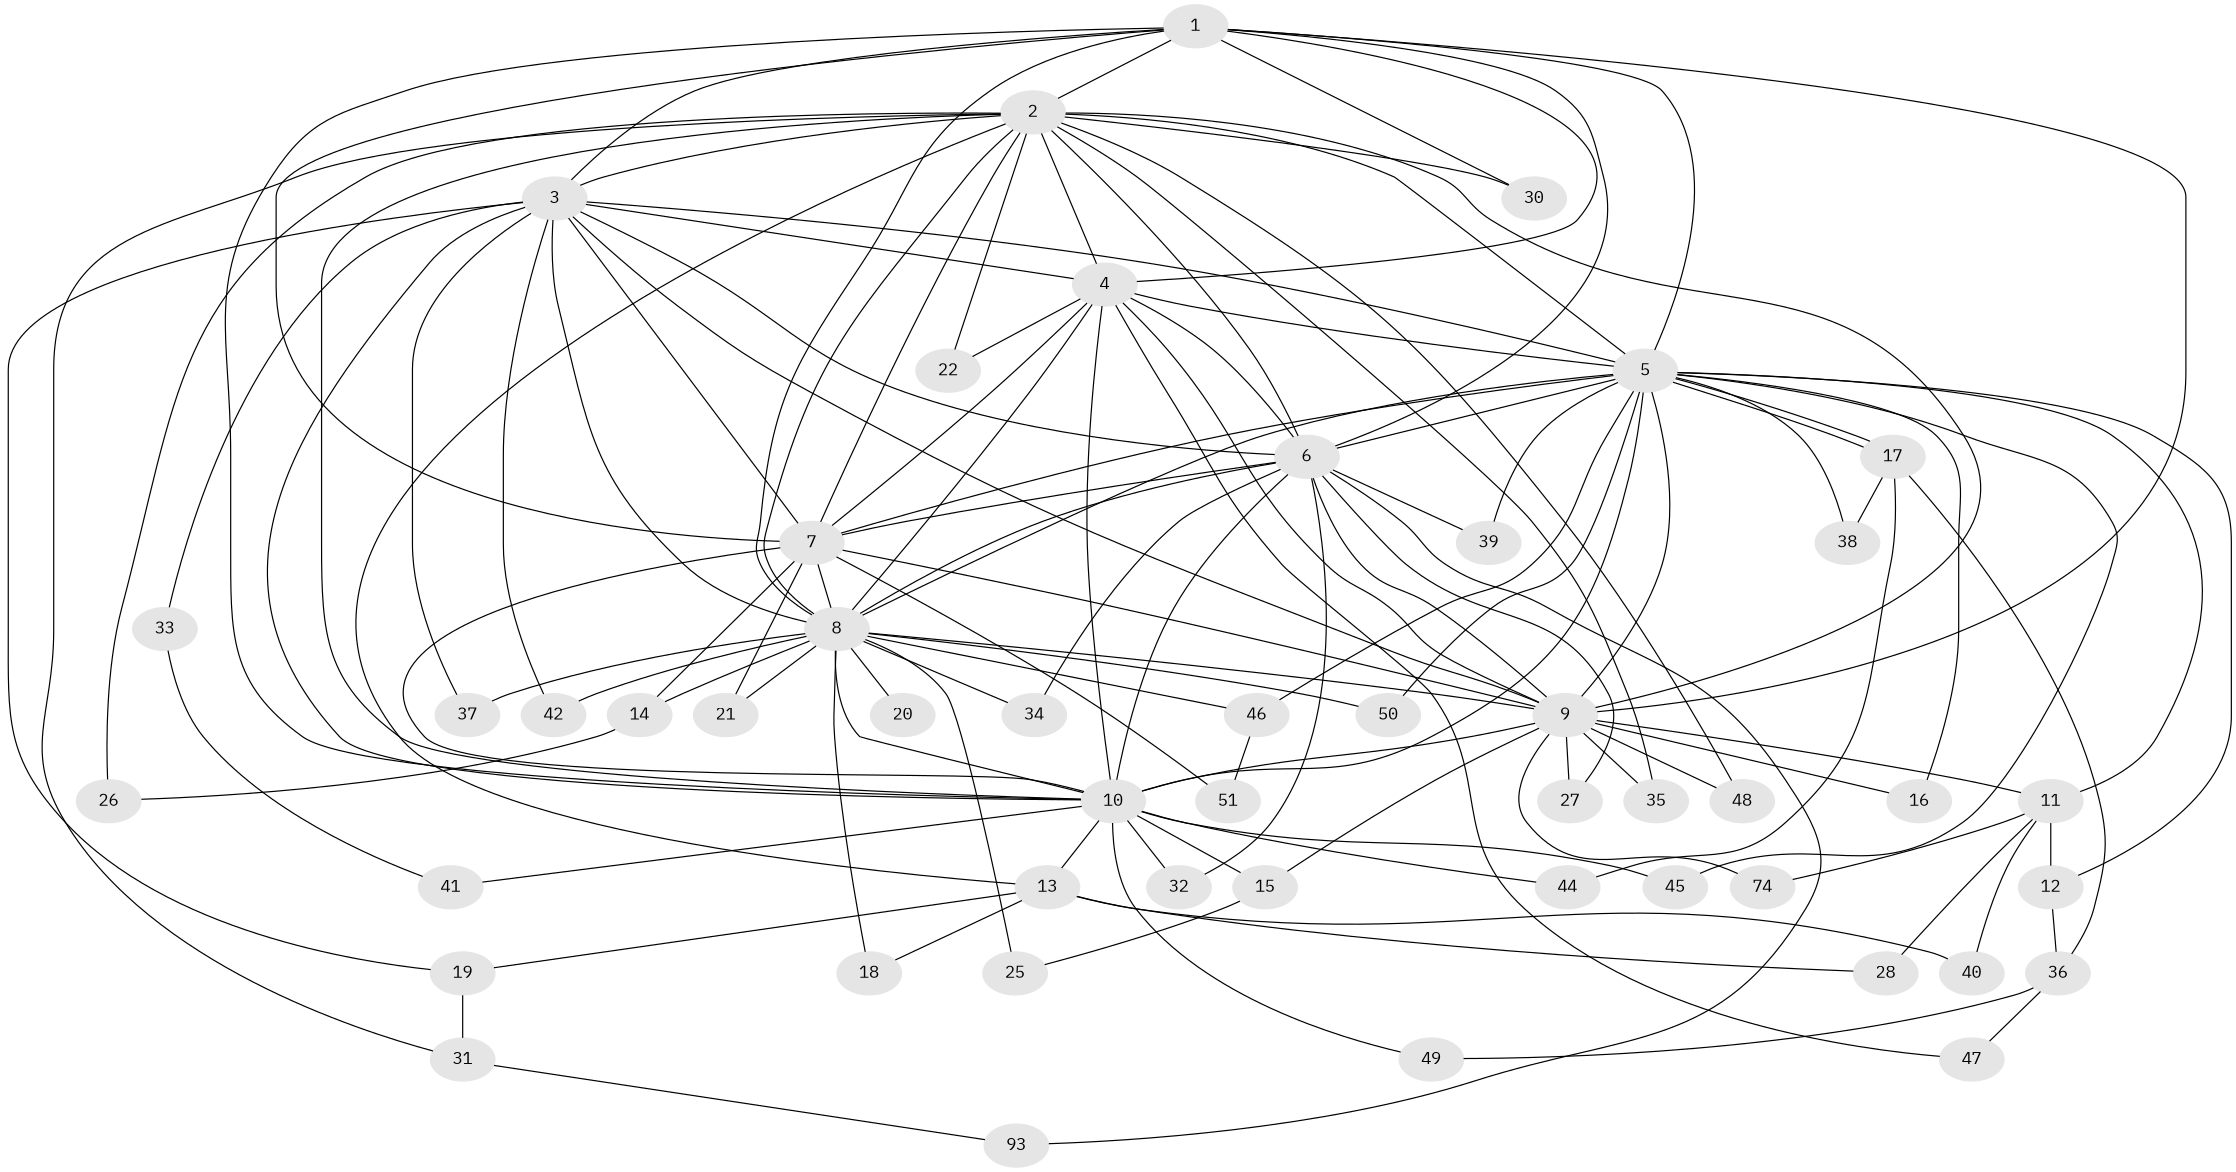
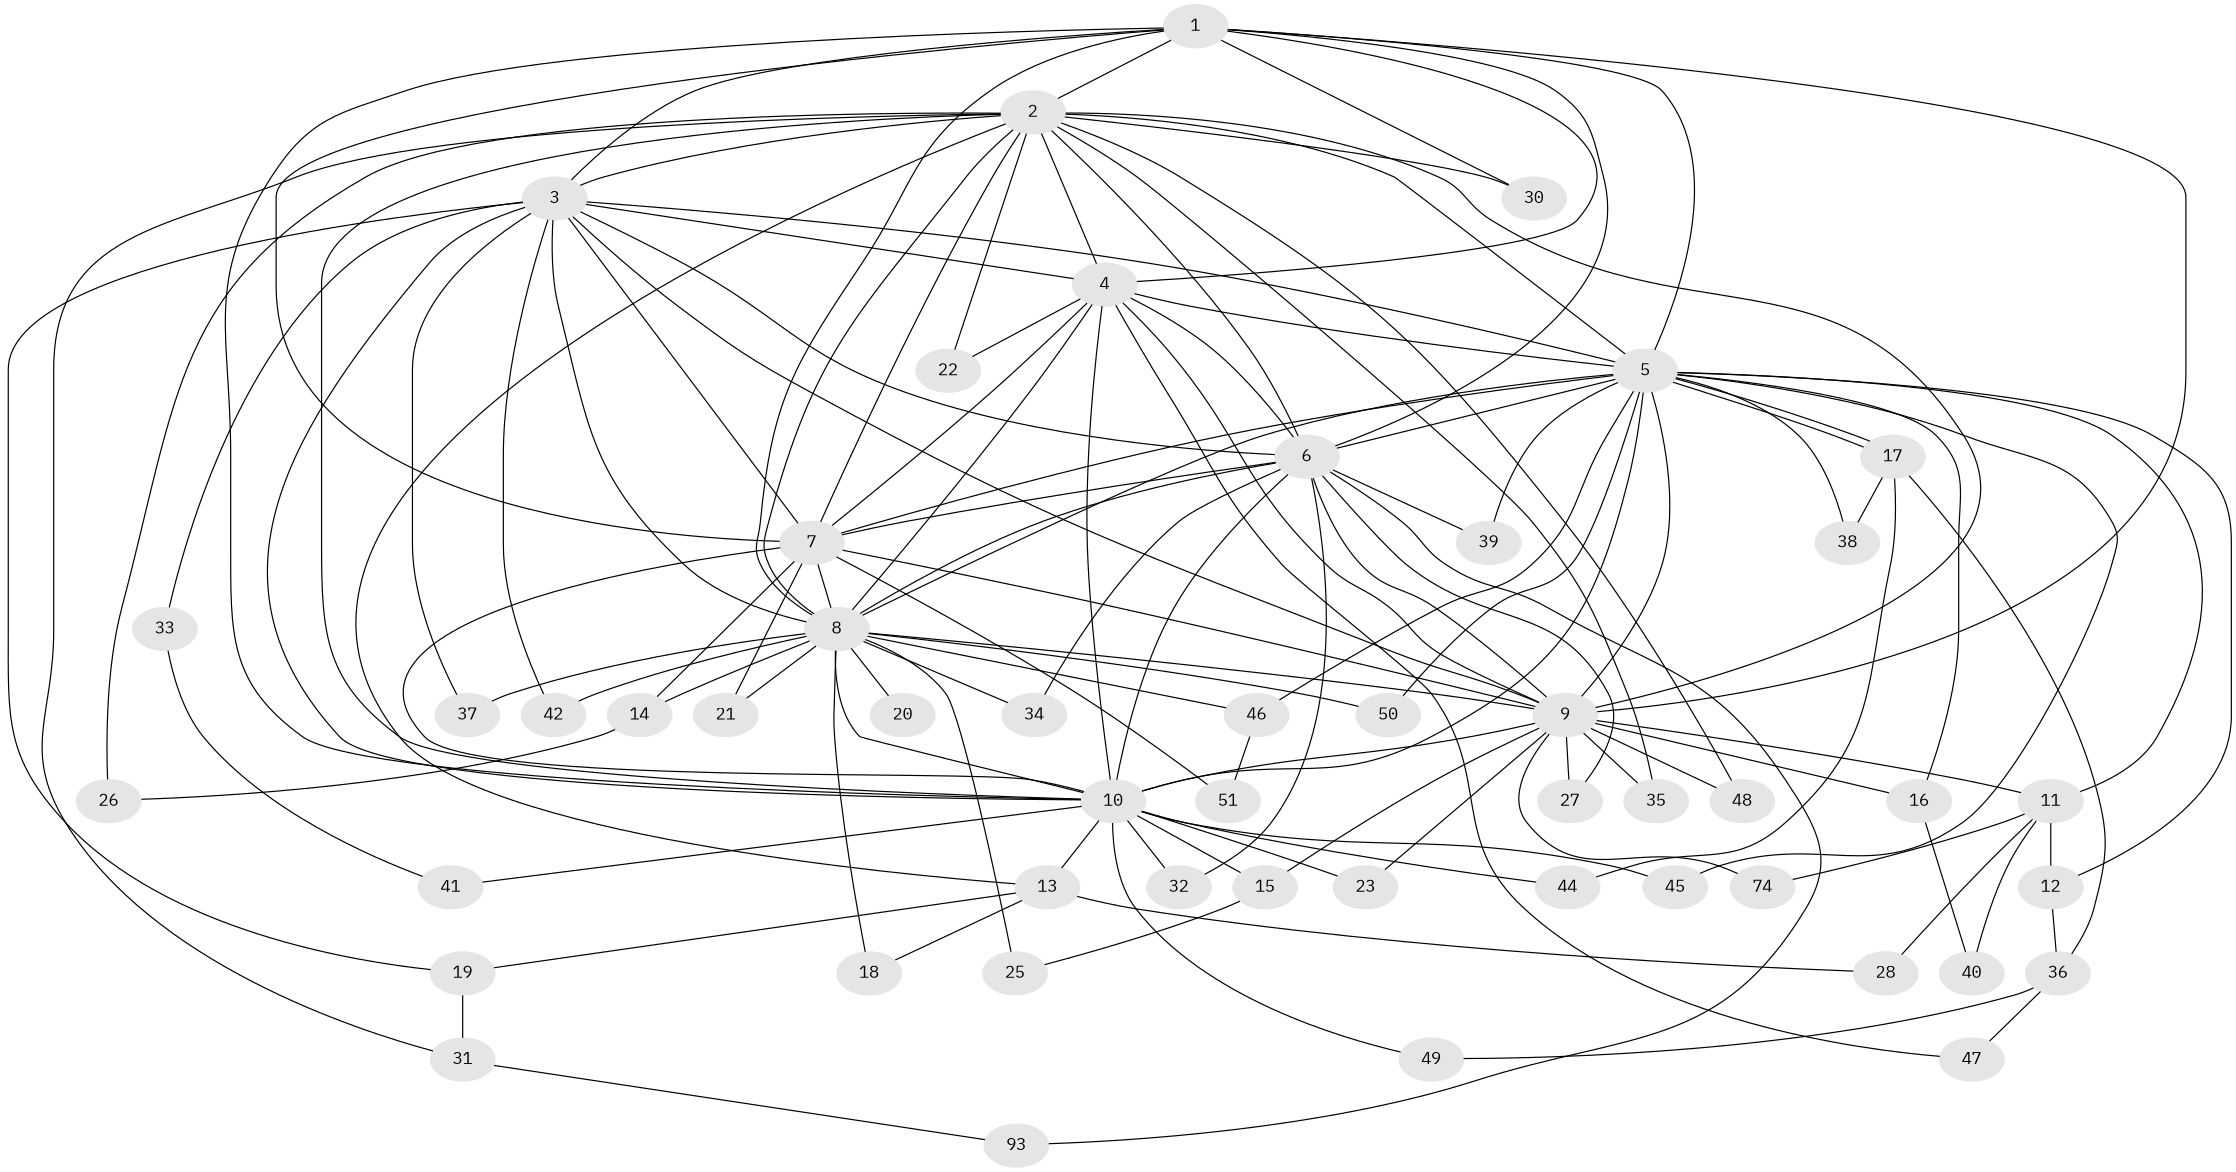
none -> (1366, 887)
(1513, 918) -> (1945, 887)
